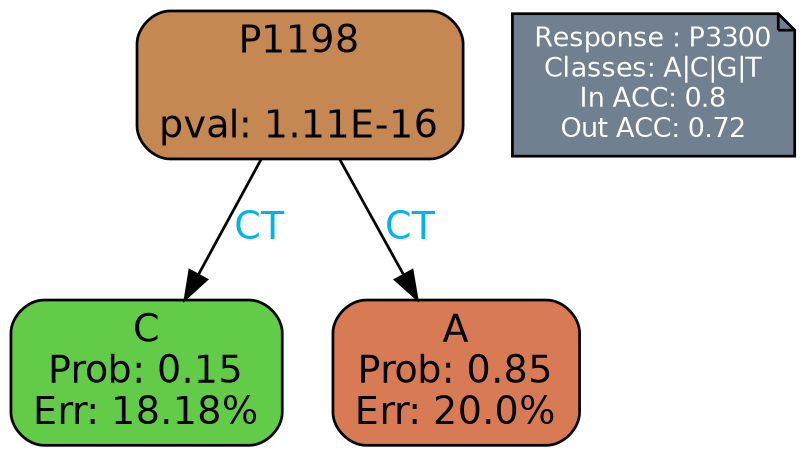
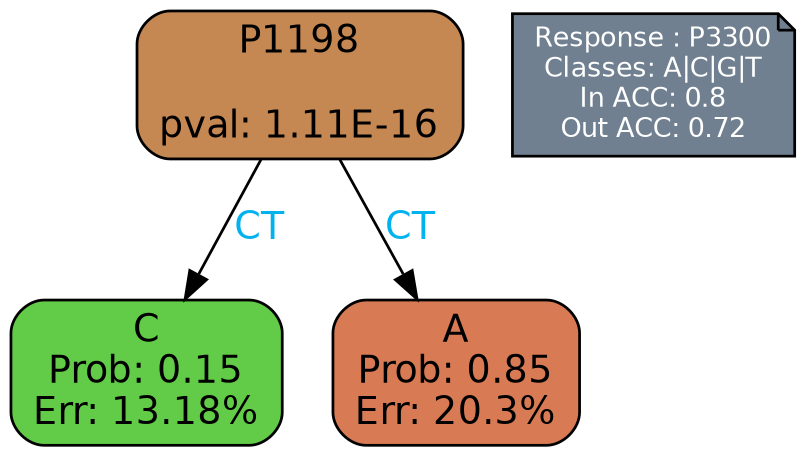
(147, 373) -> (147, 373)
(456, 373) -> (456, 373)
